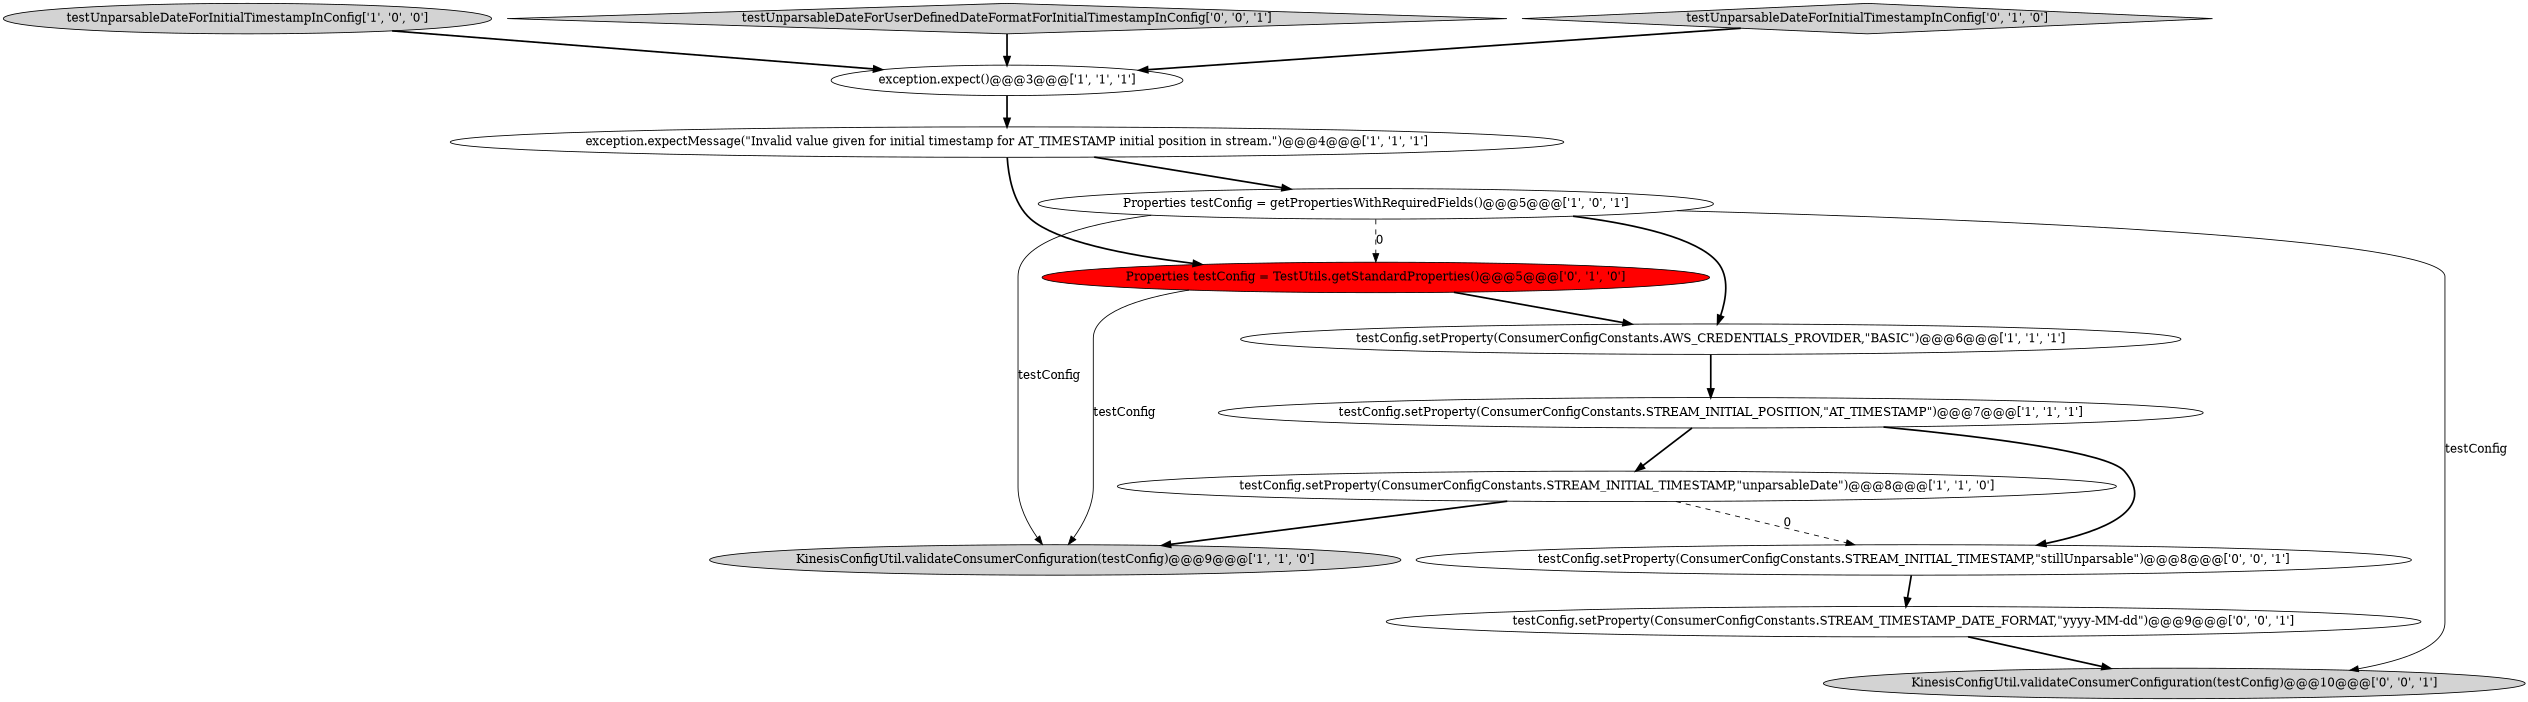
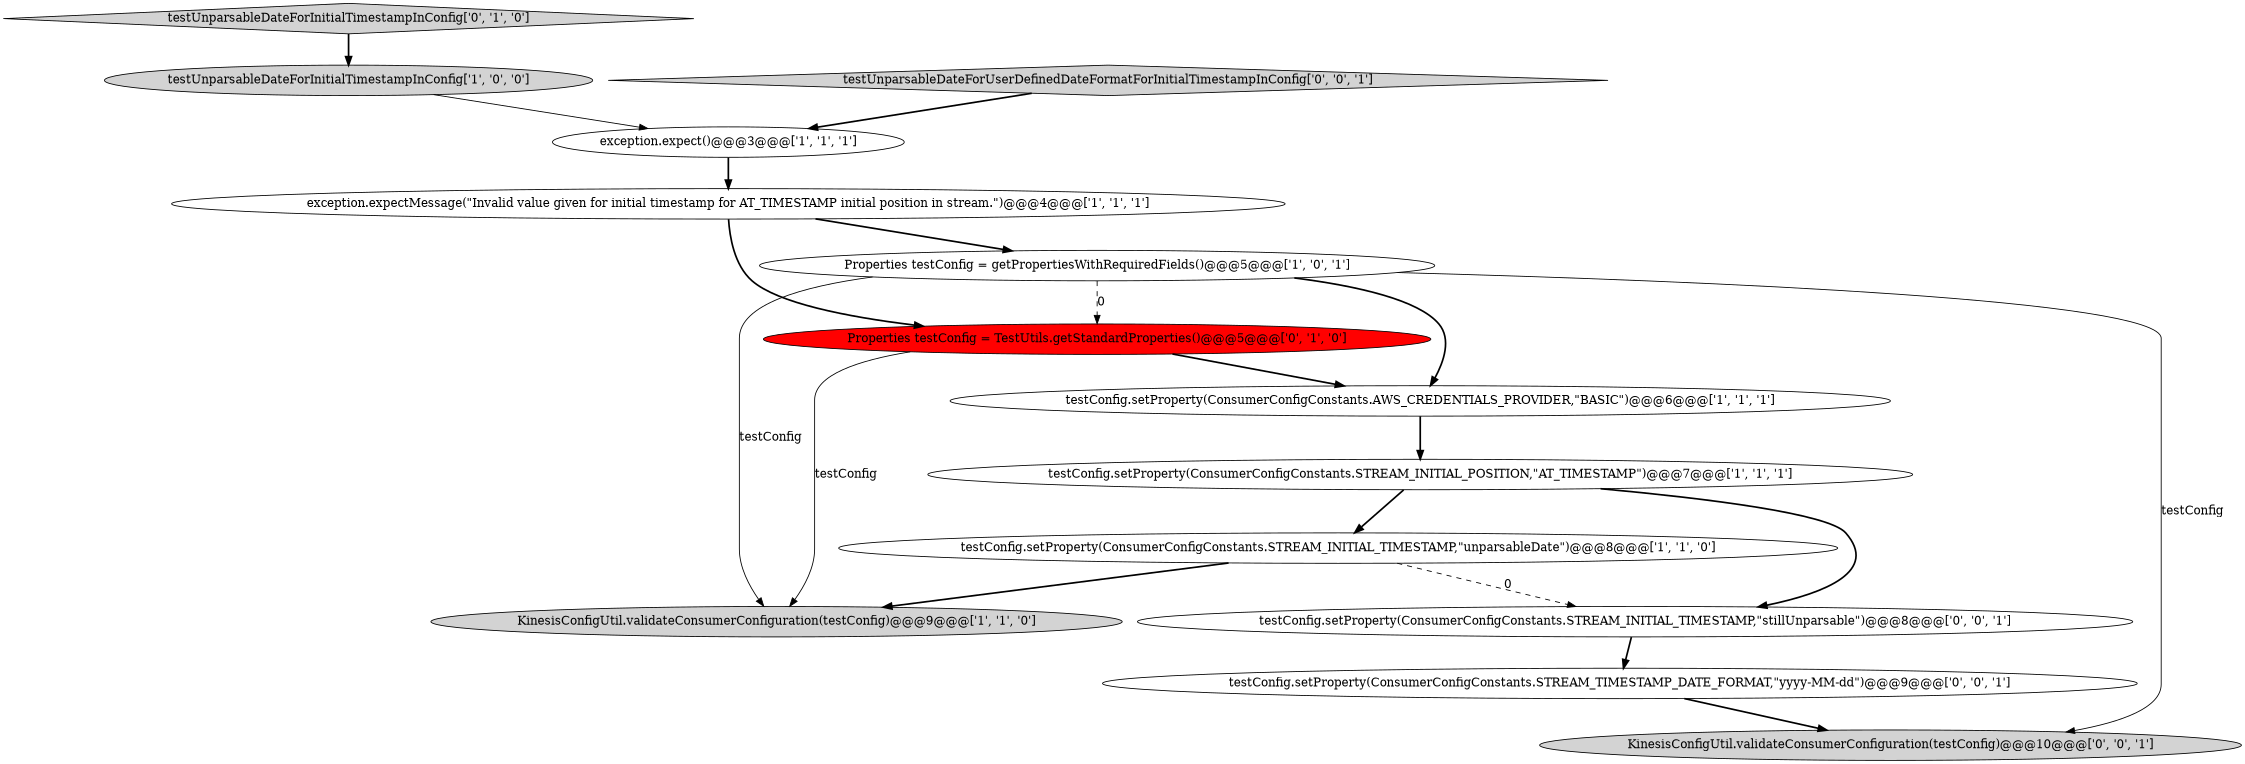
(1444, 49) -> (349, 45)
(633, 50) -> (536, 111)
